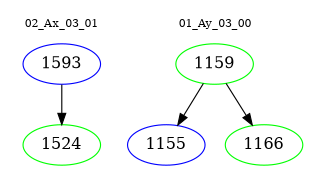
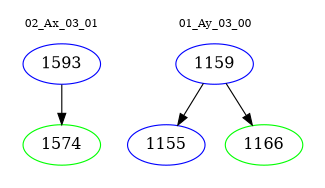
(215, 64) -> (215, 64)
(62, 145) -> (62, 145)
